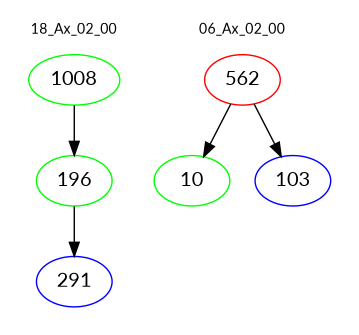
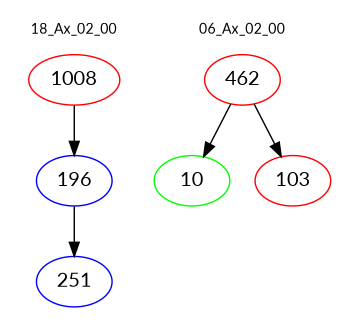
(74, 80) -> (74, 80)
(242, 80) -> (242, 80)
(74, 181) -> (74, 181)
(293, 181) -> (293, 181)
(74, 282) -> (74, 282)
